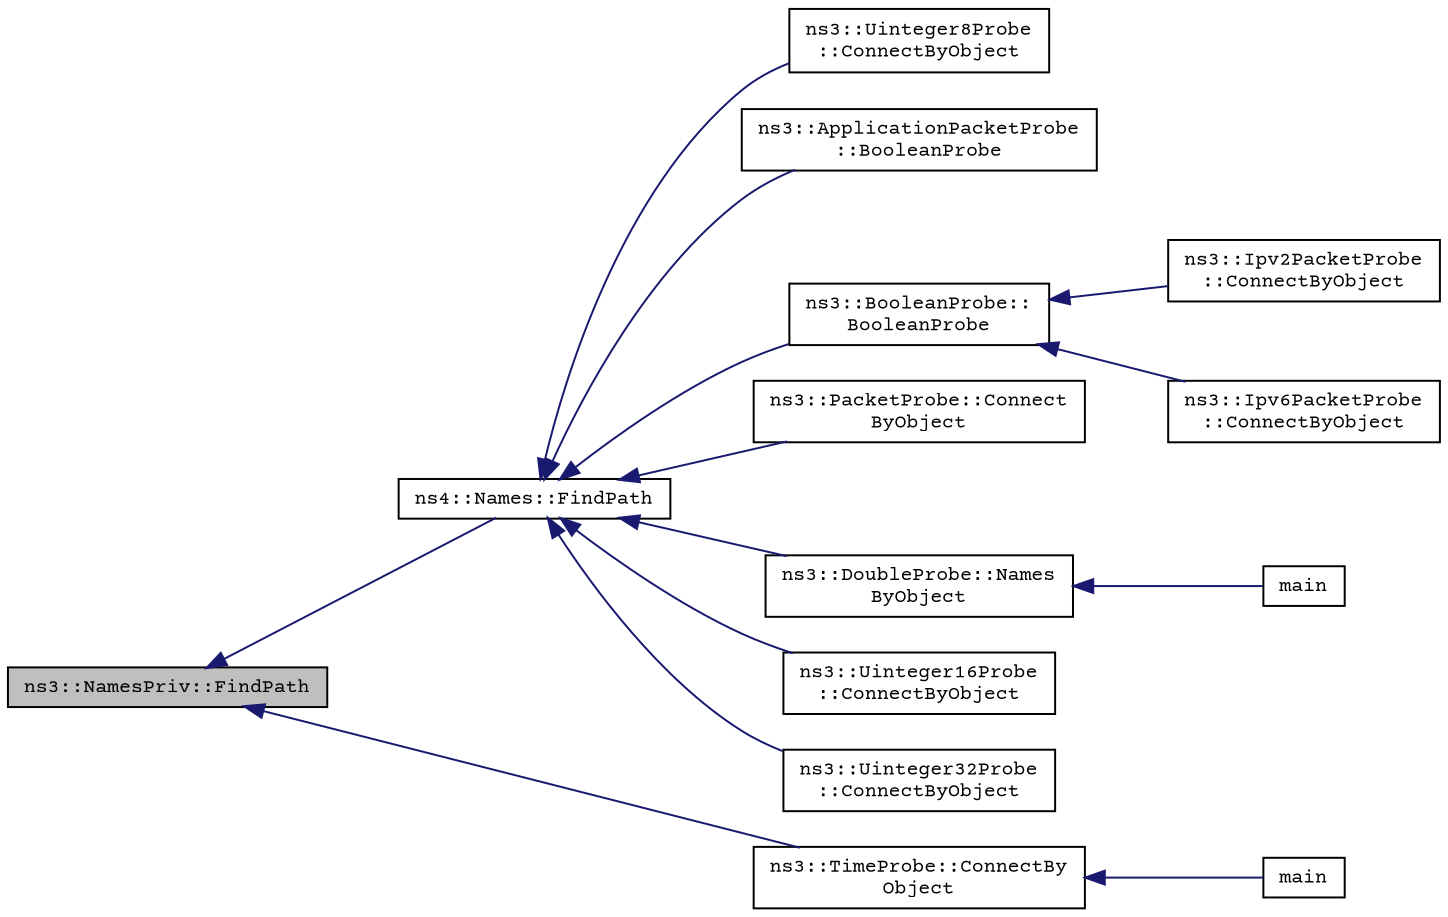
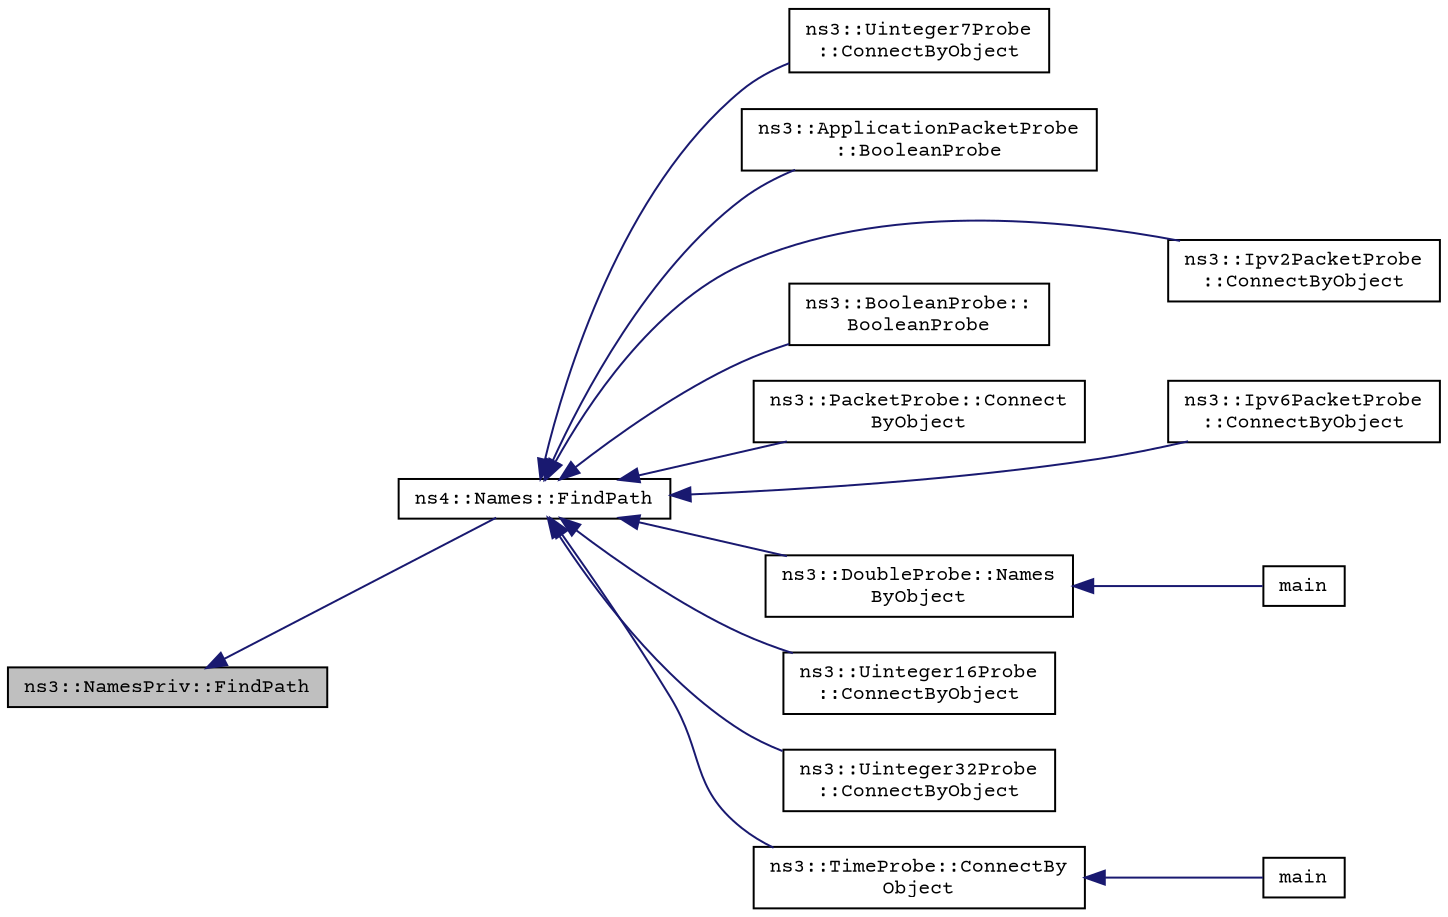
(919, 41) -> (919, 41)
(1119, 292) -> (823, 238)
(1122, 365) -> (941, 478)
(532, 780) -> (669, 694)
